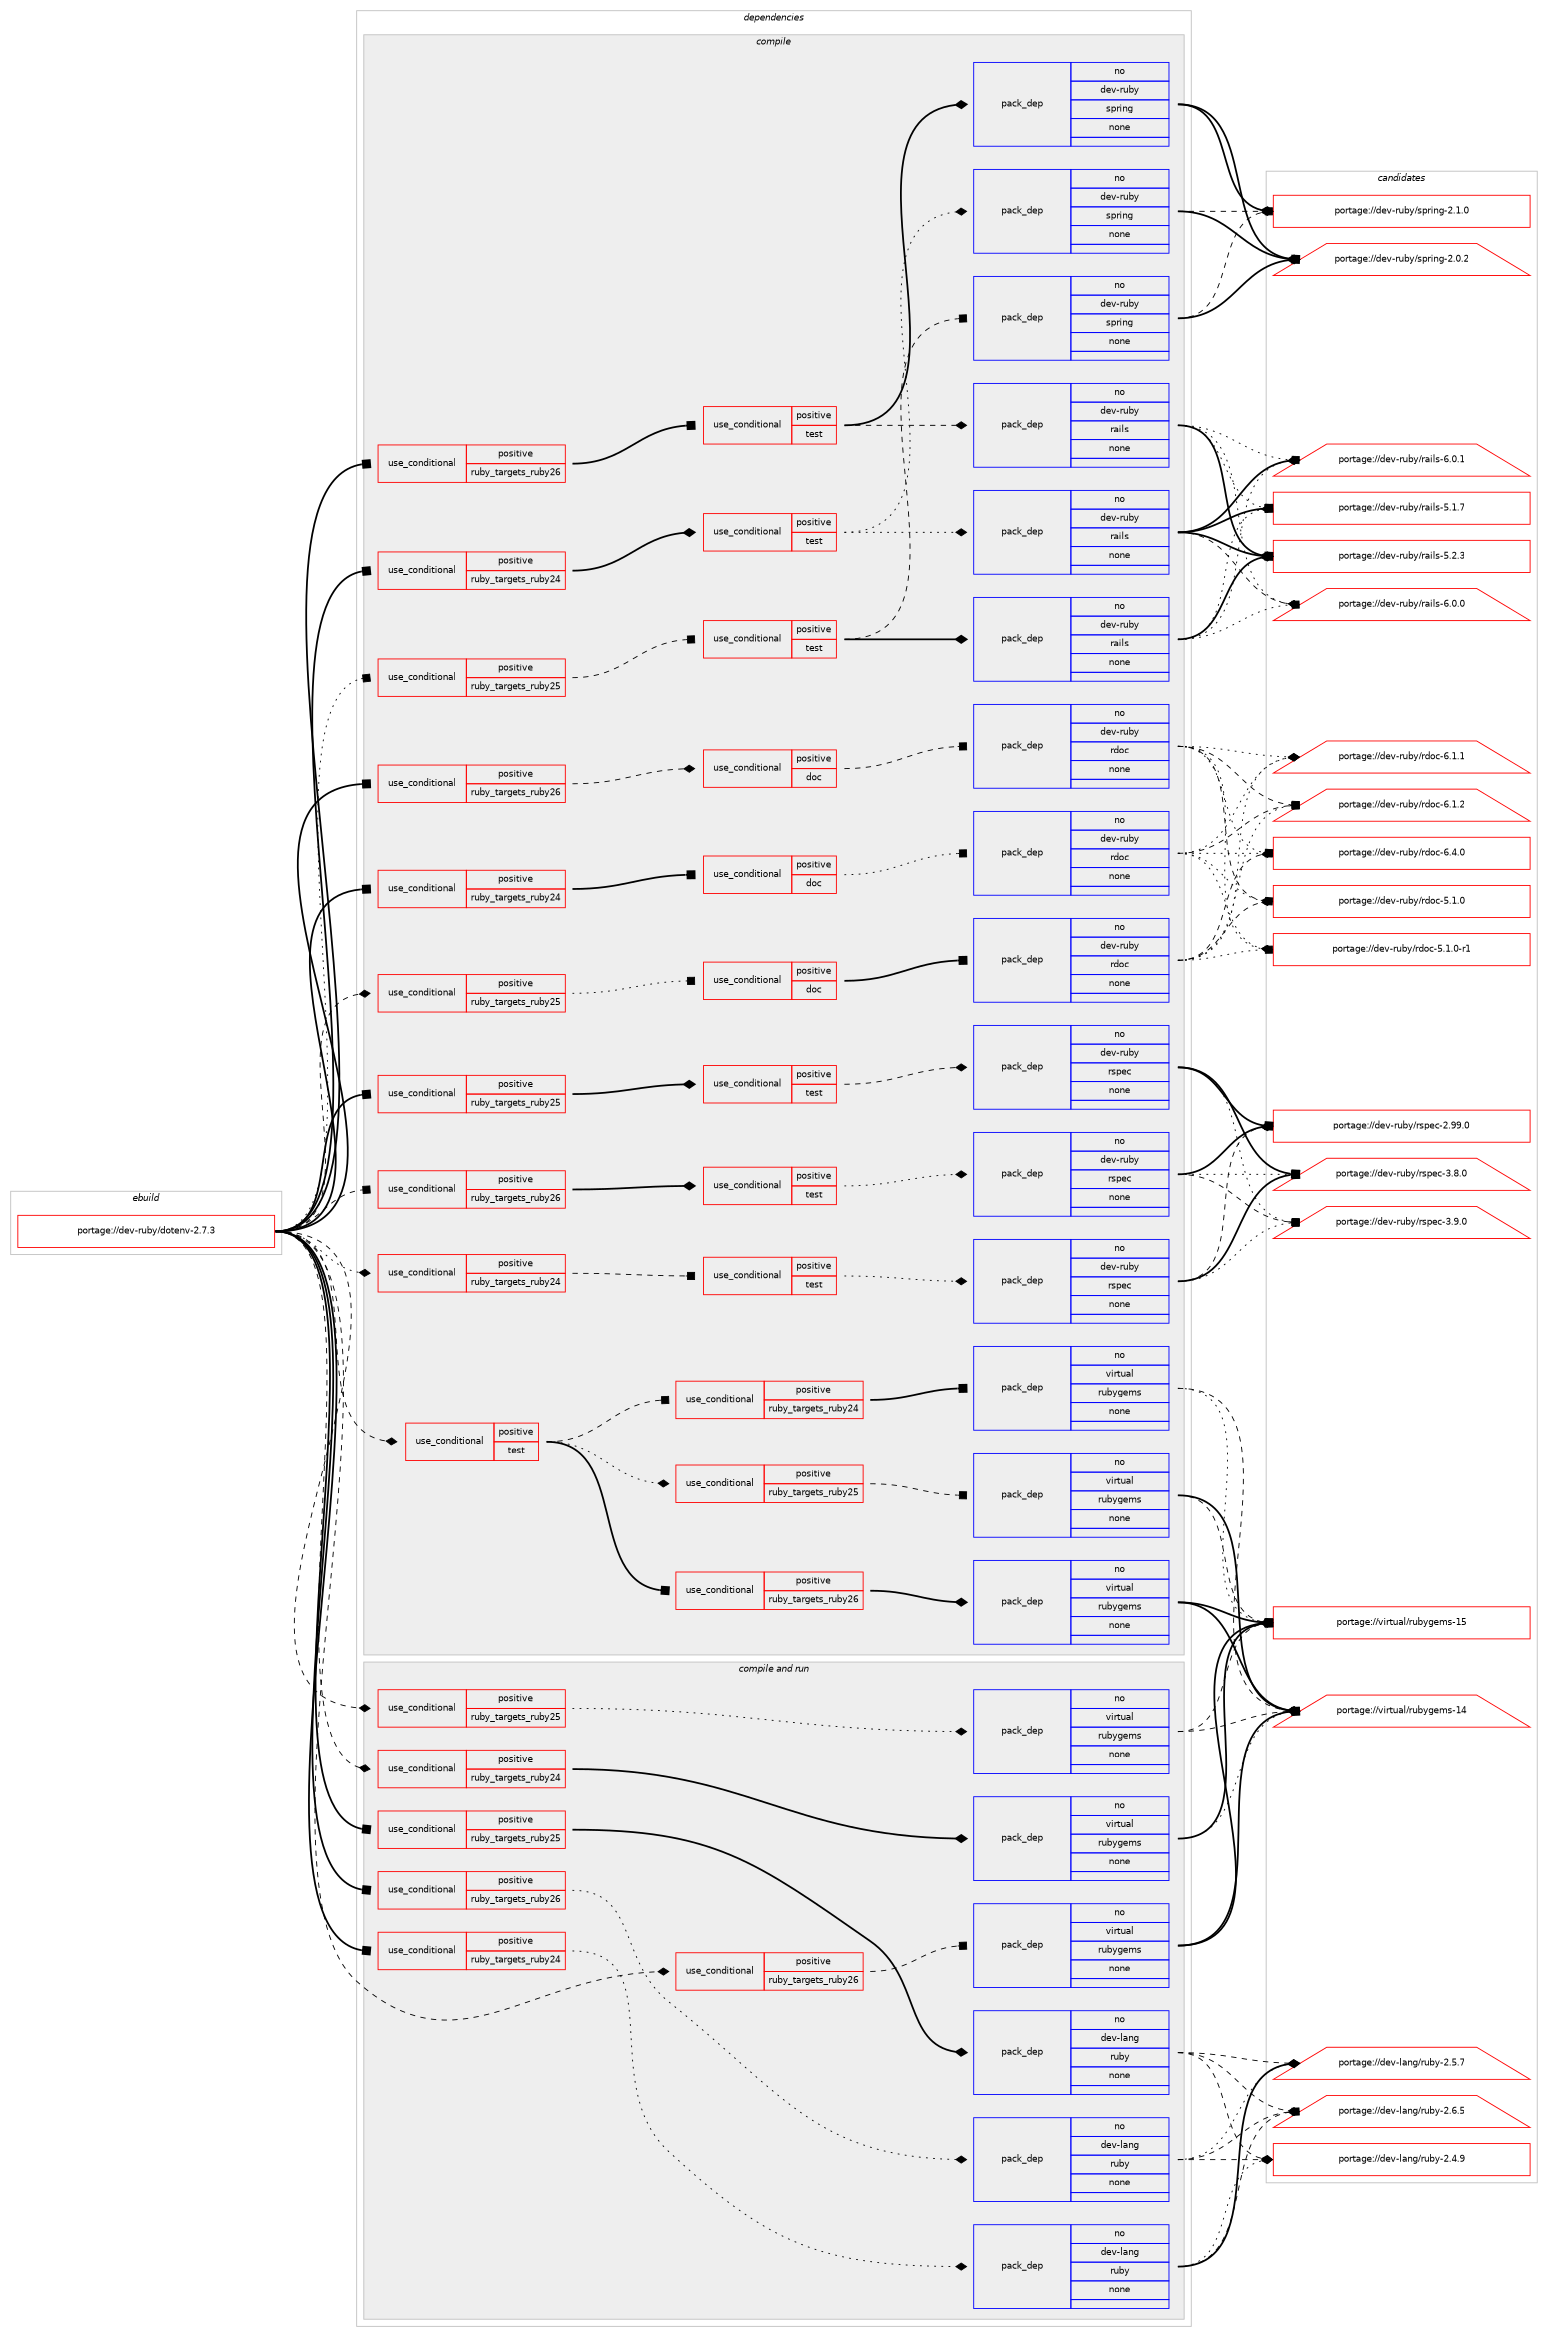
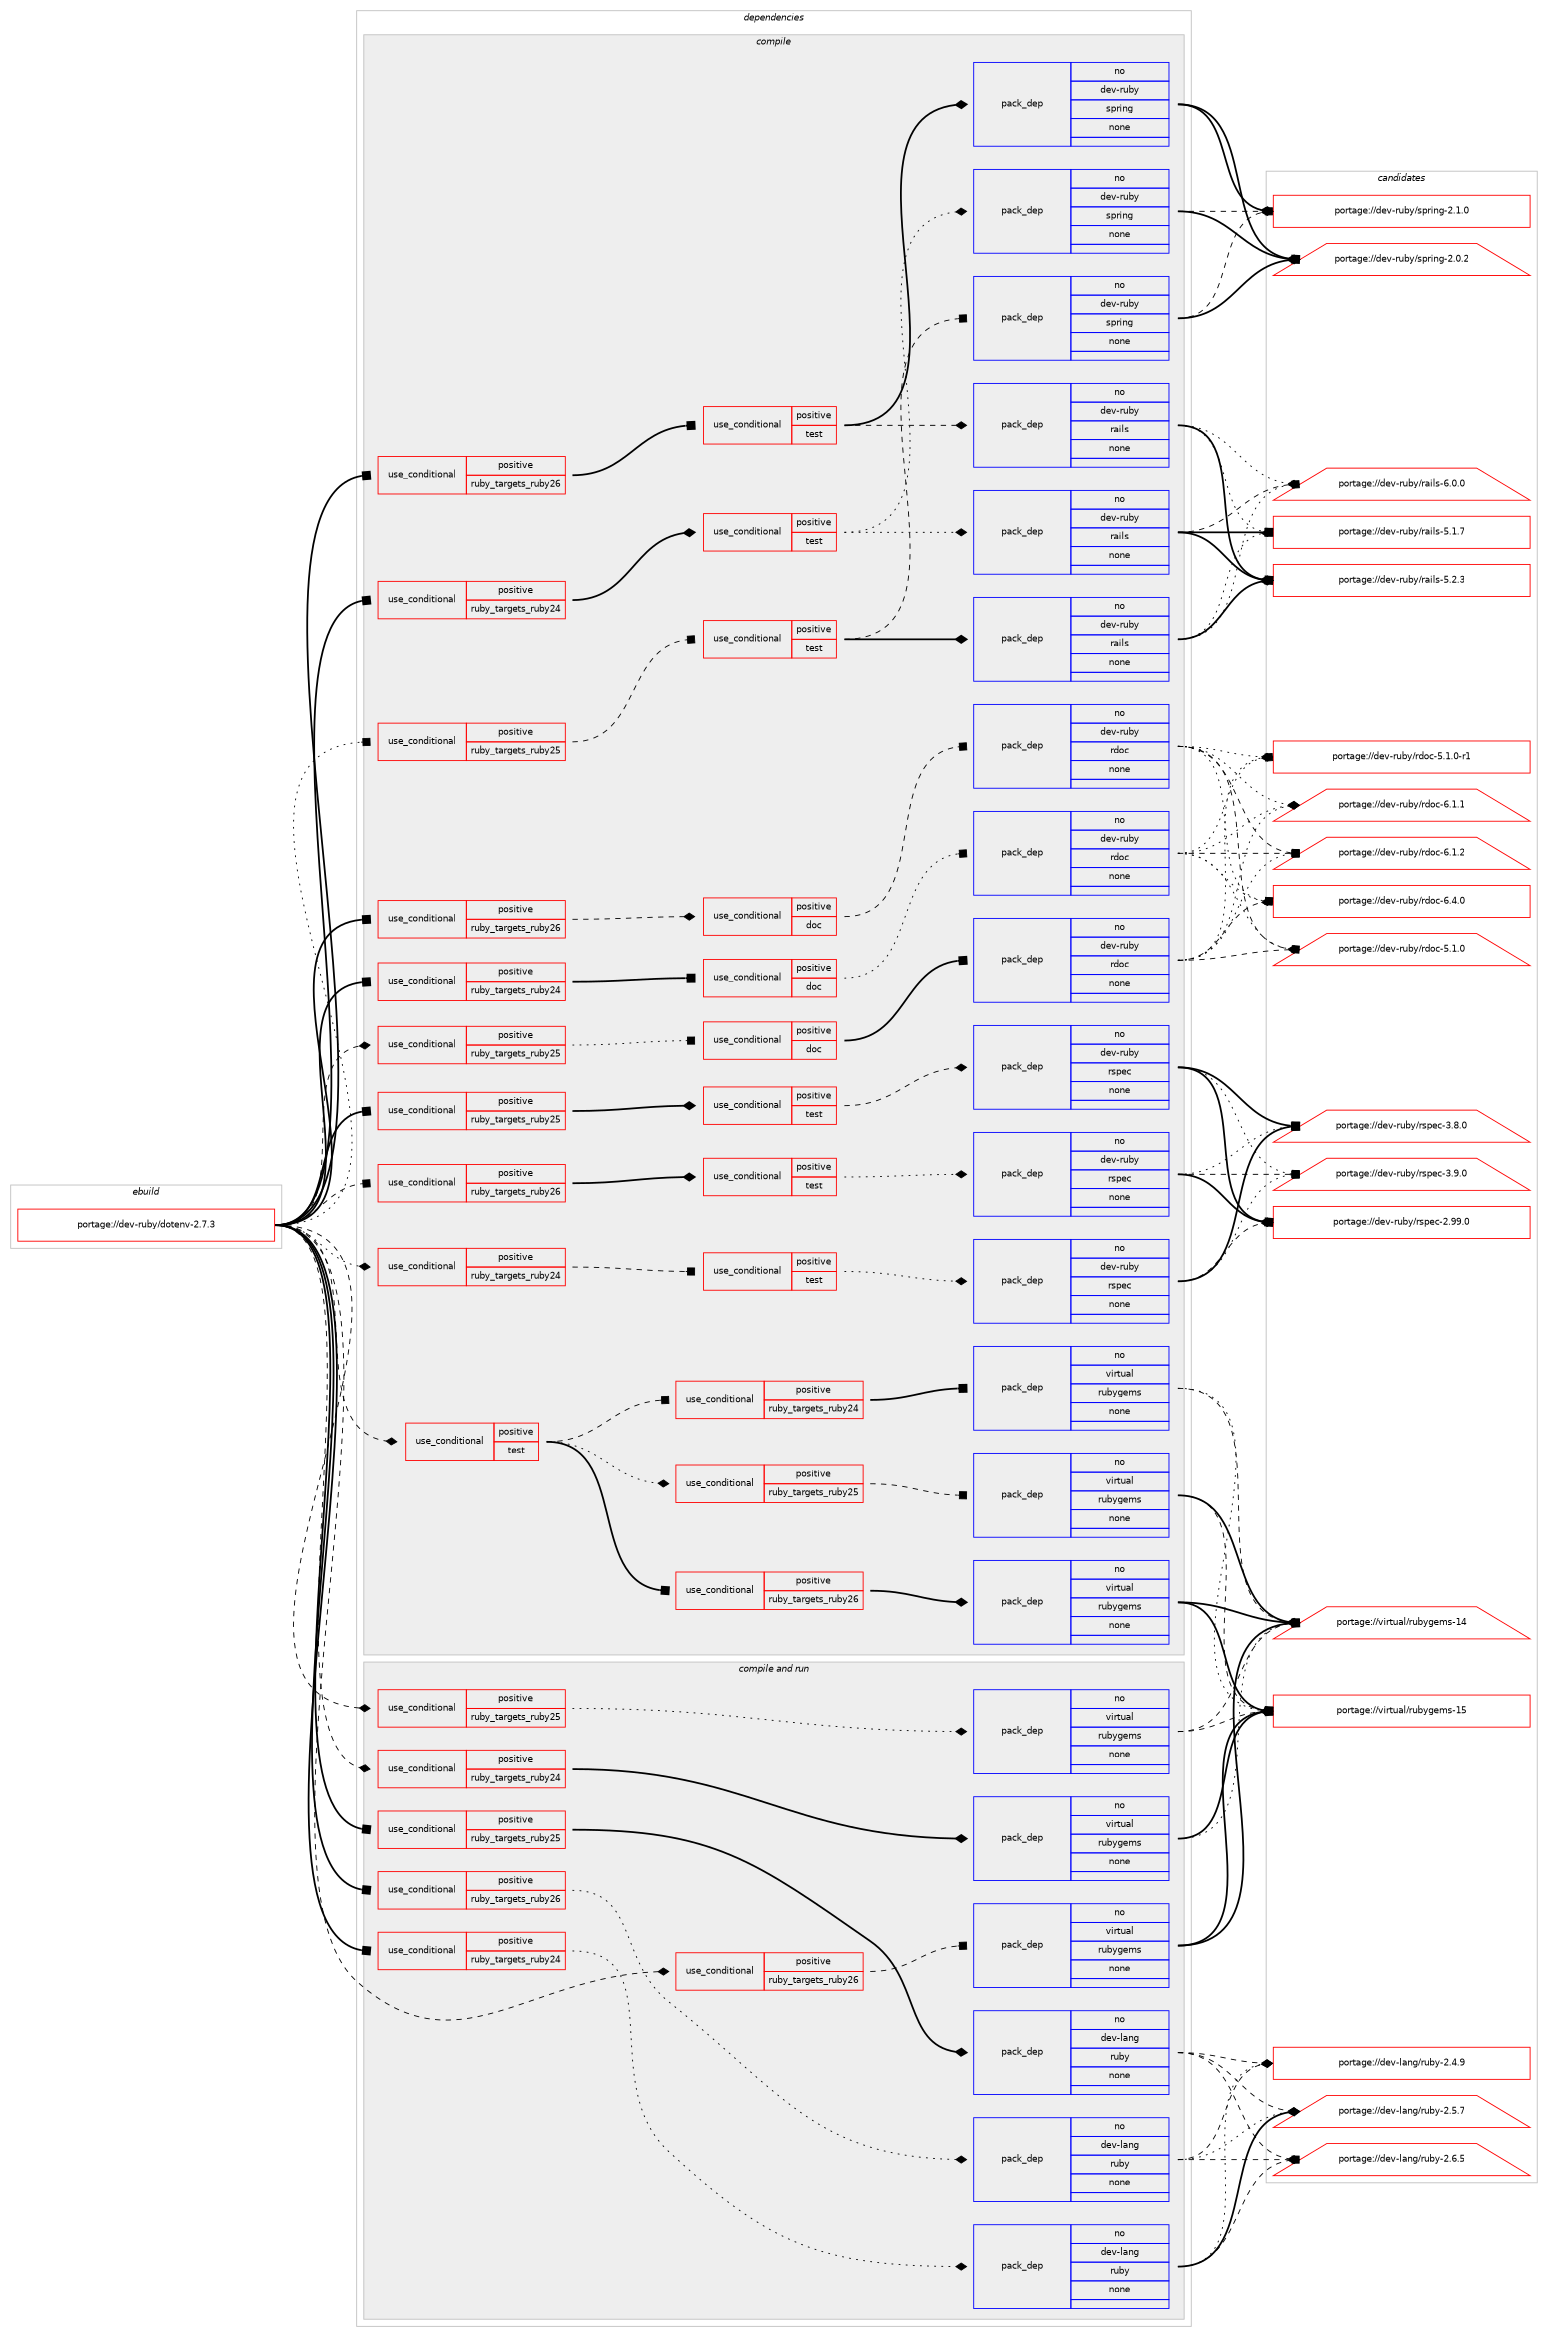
(1402, 460) -> none
(1402, 901) -> (1402, 950)
